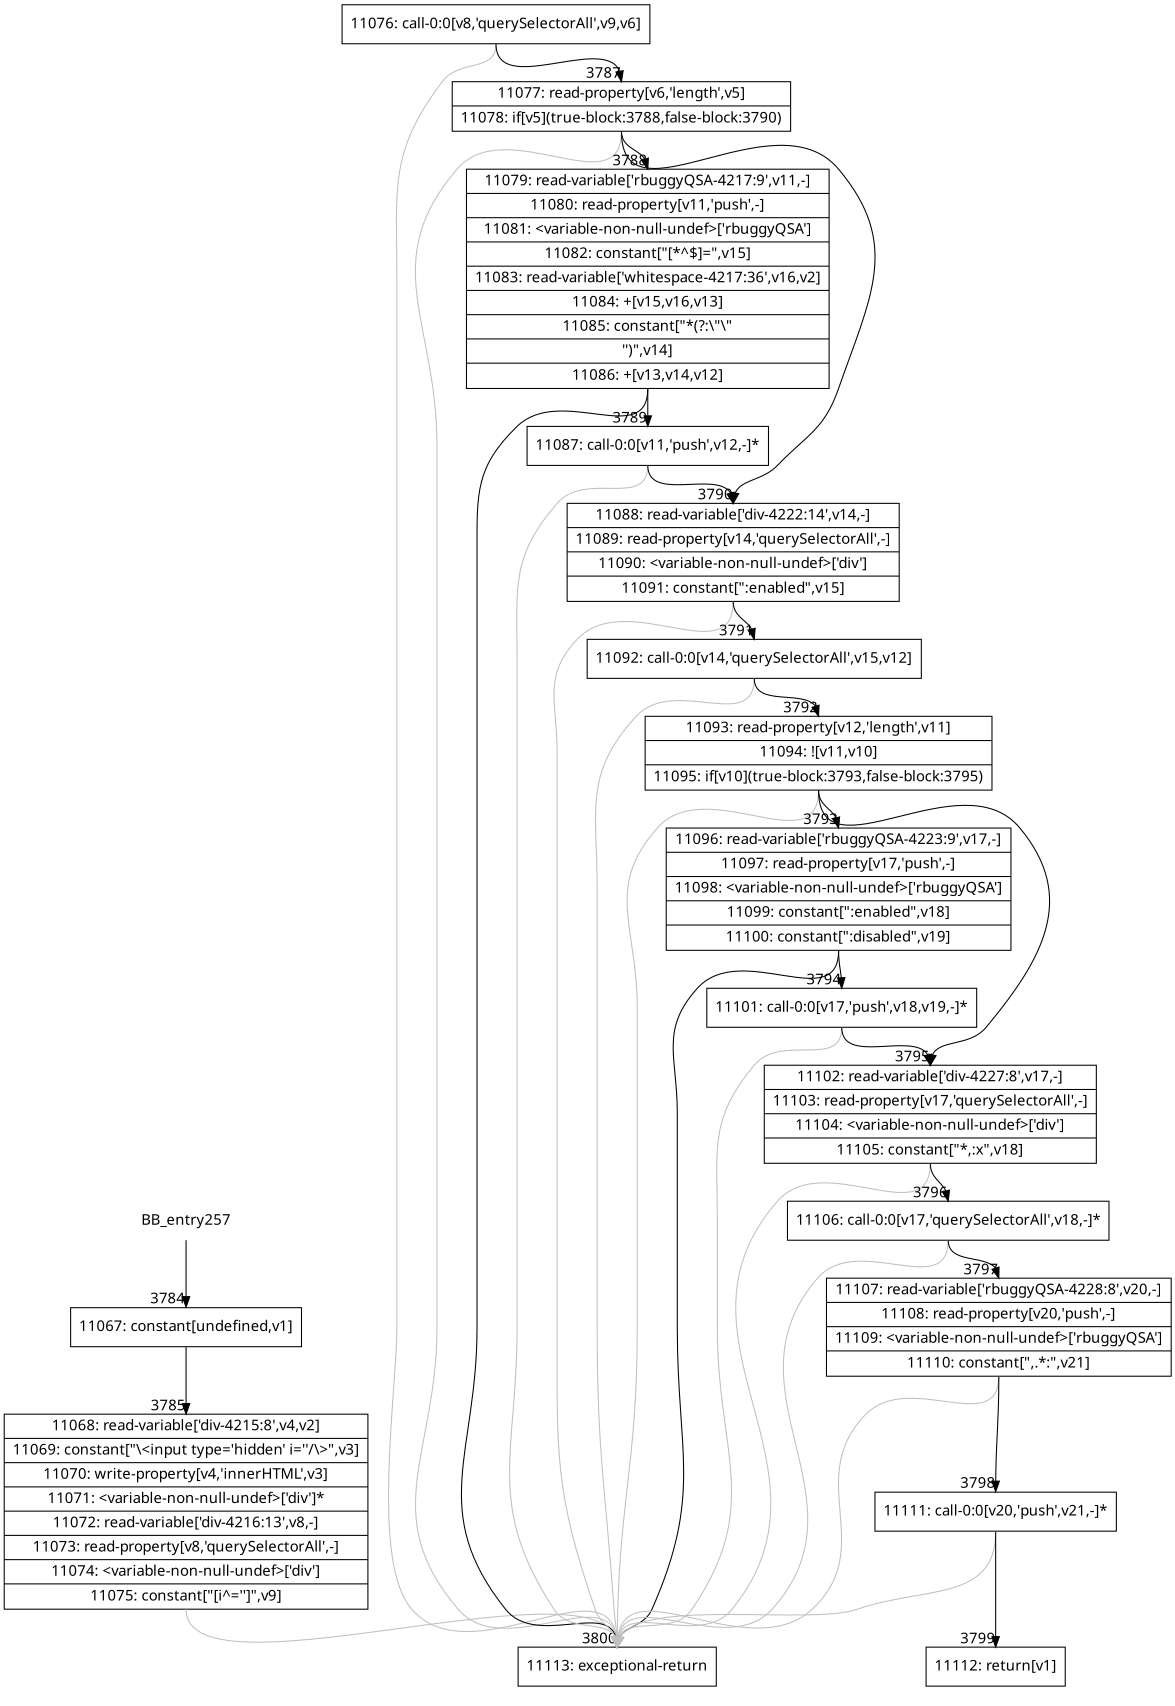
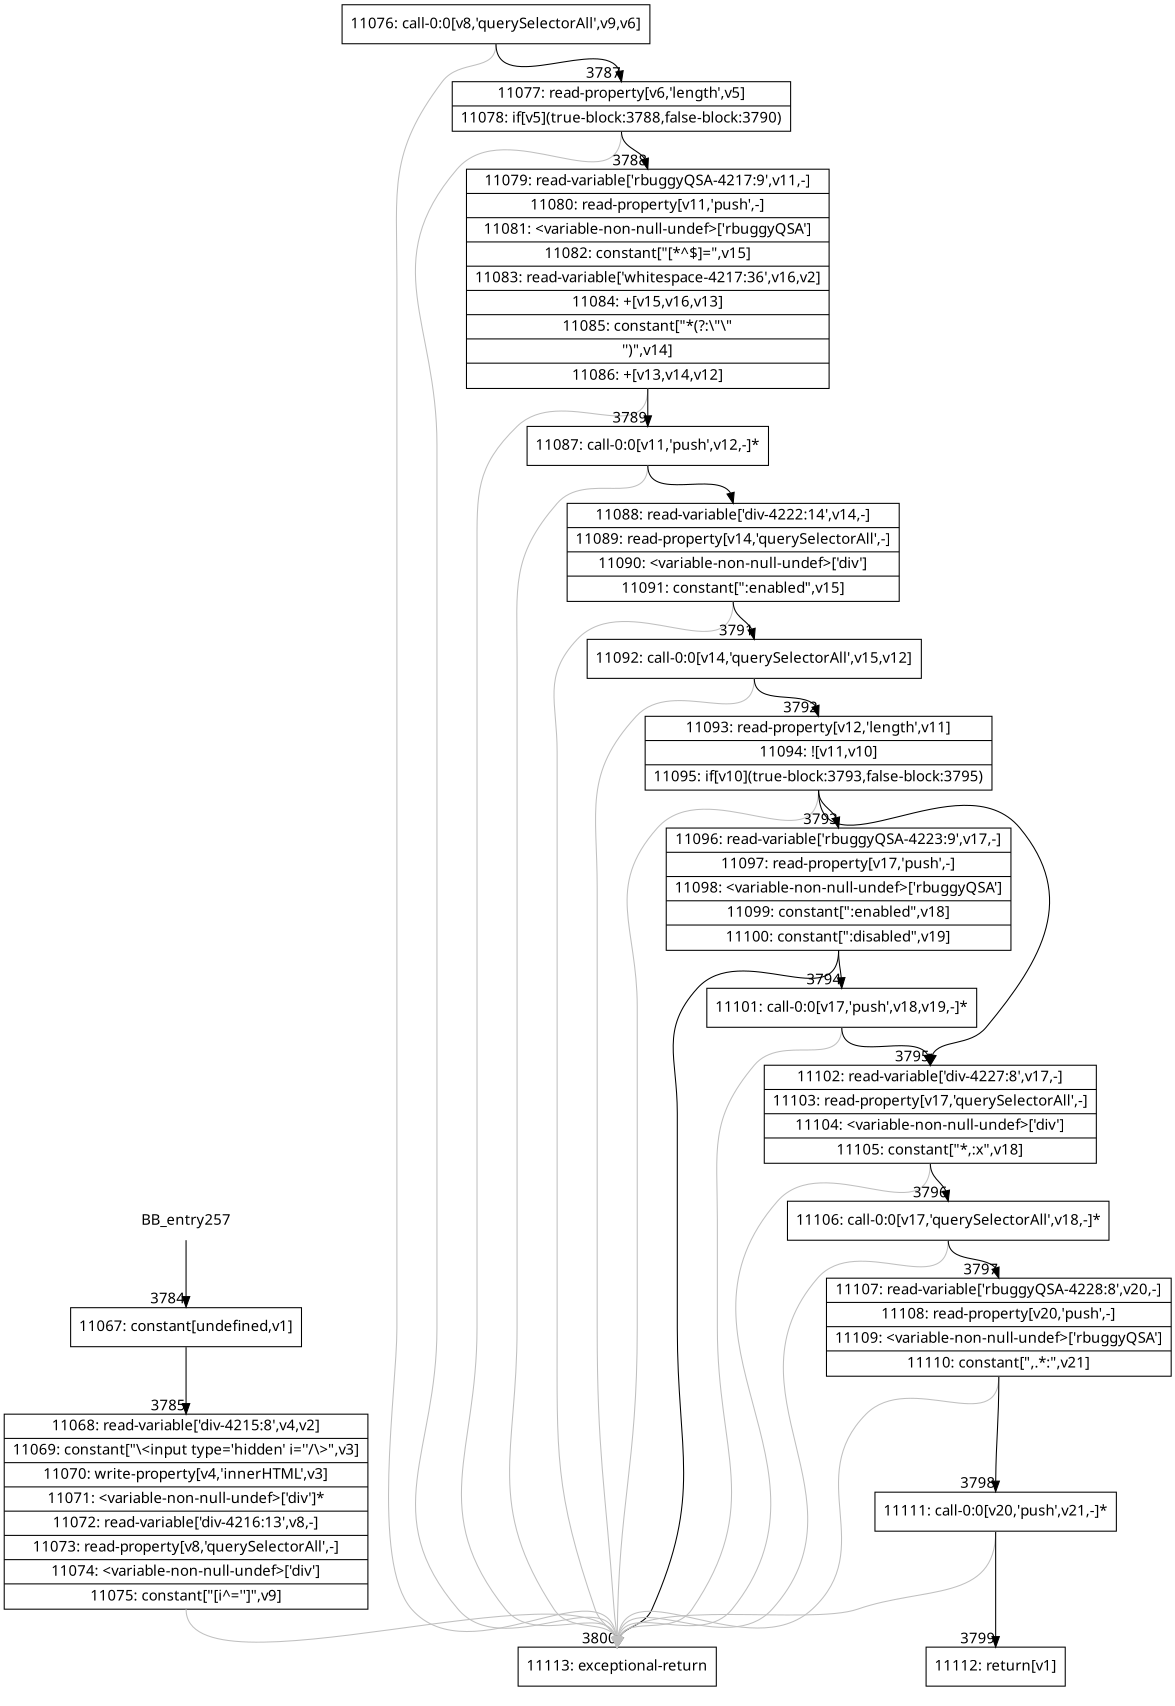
(871, 228) -> none
(477, 1002) -> (477, 1002)
